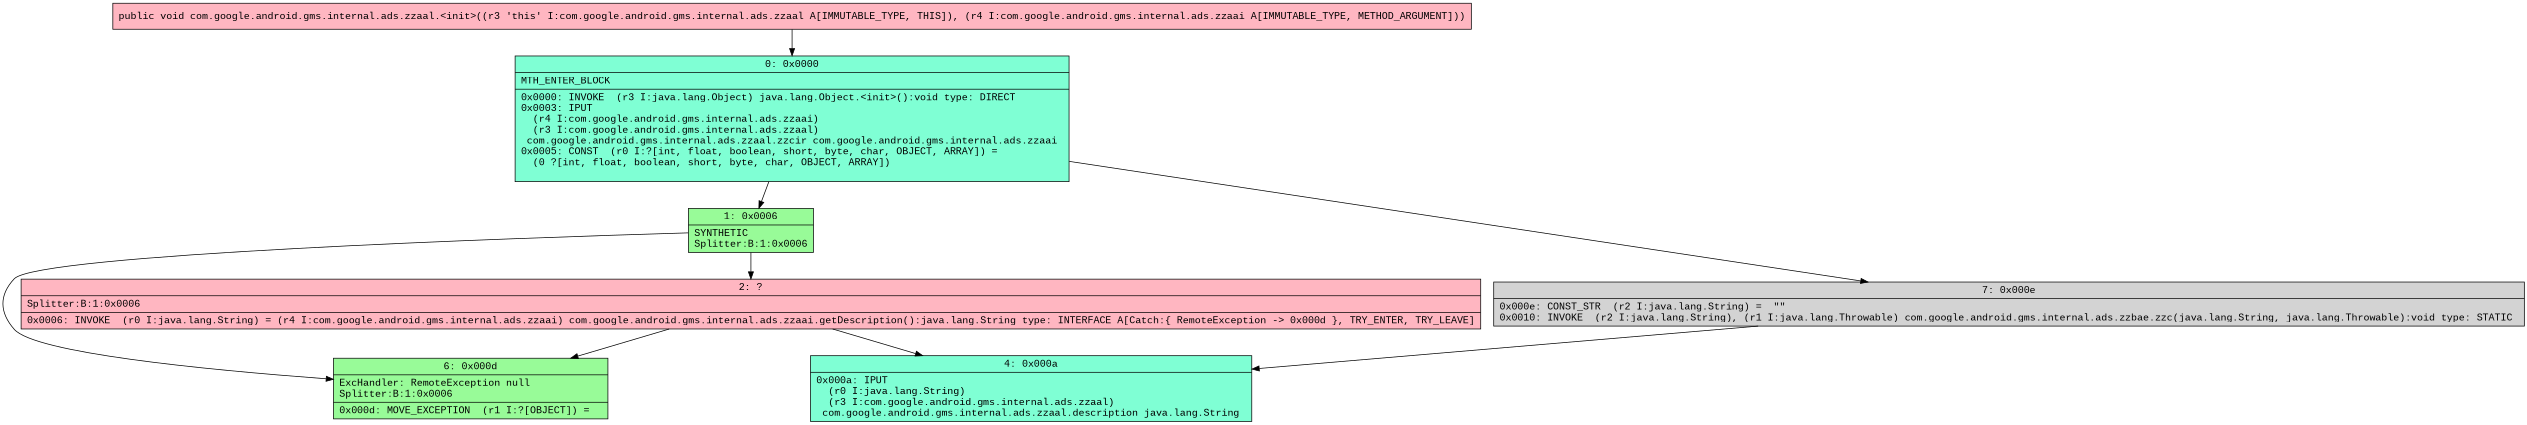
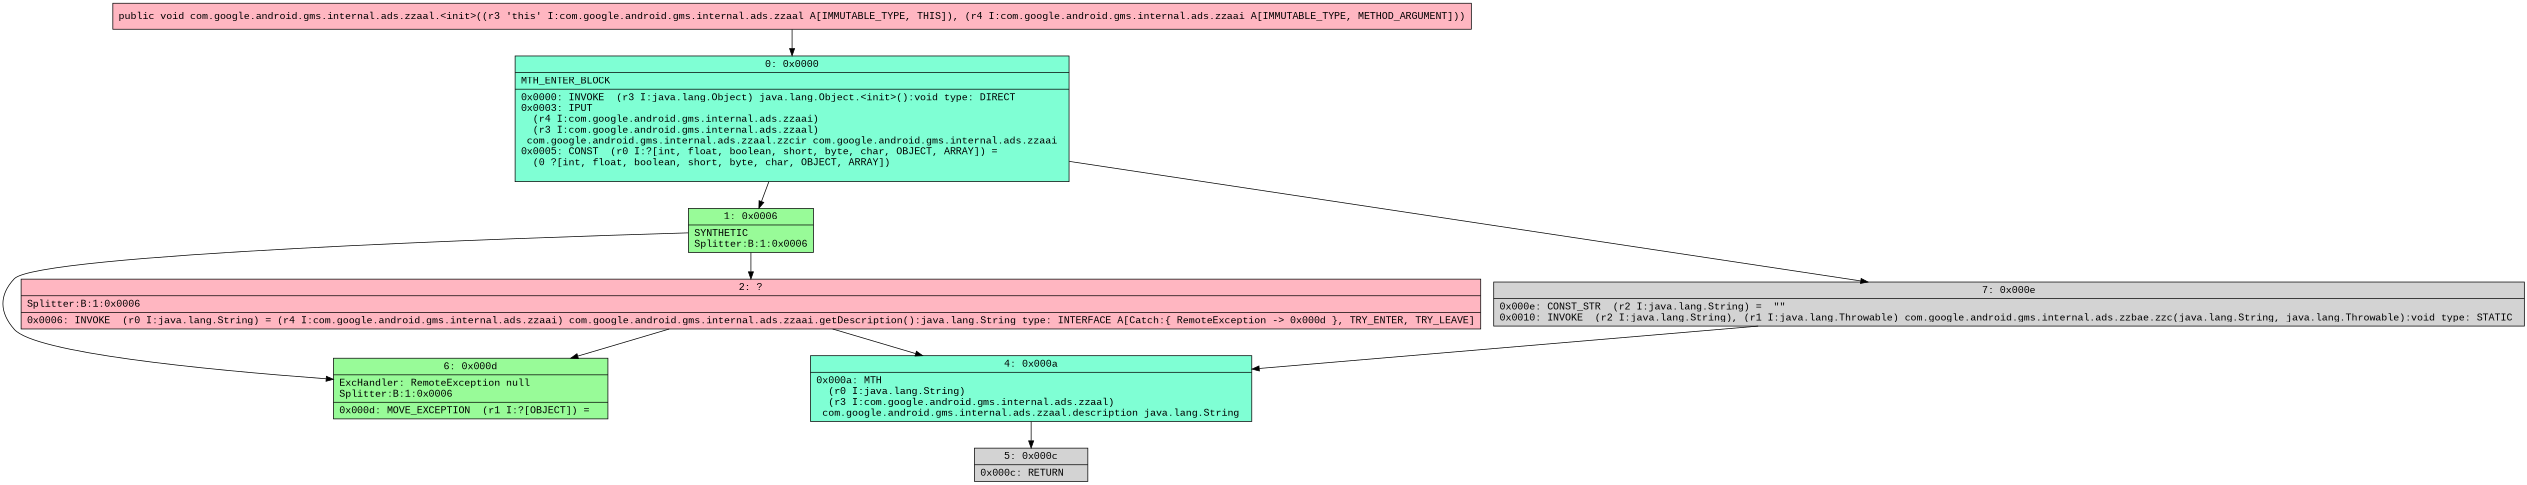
(858, 380) -> (855, 380)
none -> (1031, 465)
